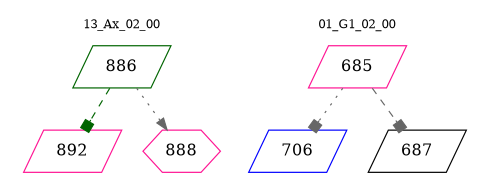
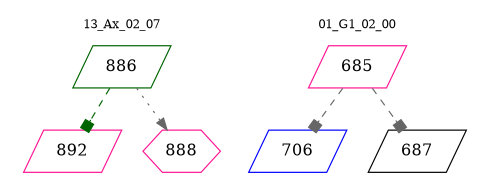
(122, 25) -> (122, 25)
(331, 104) -> (331, 104)
